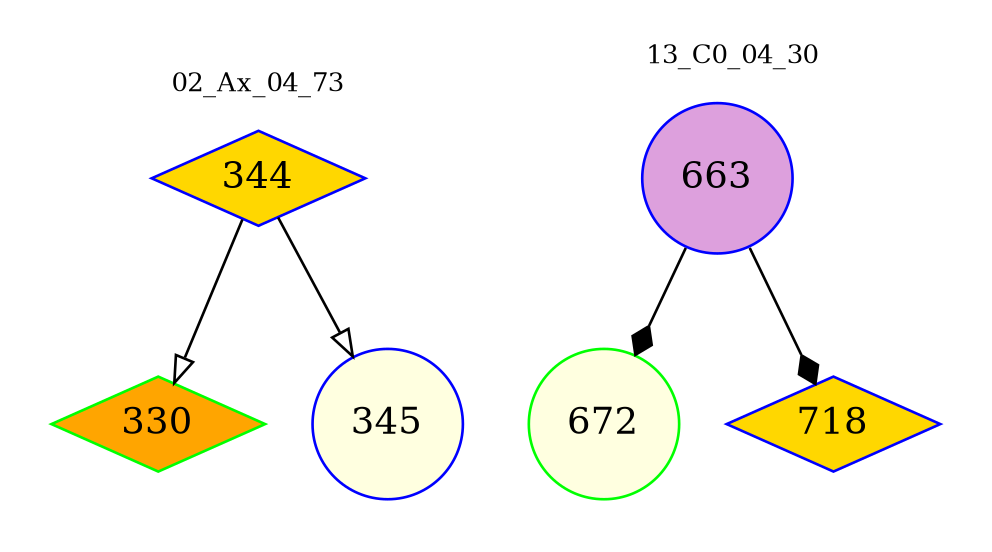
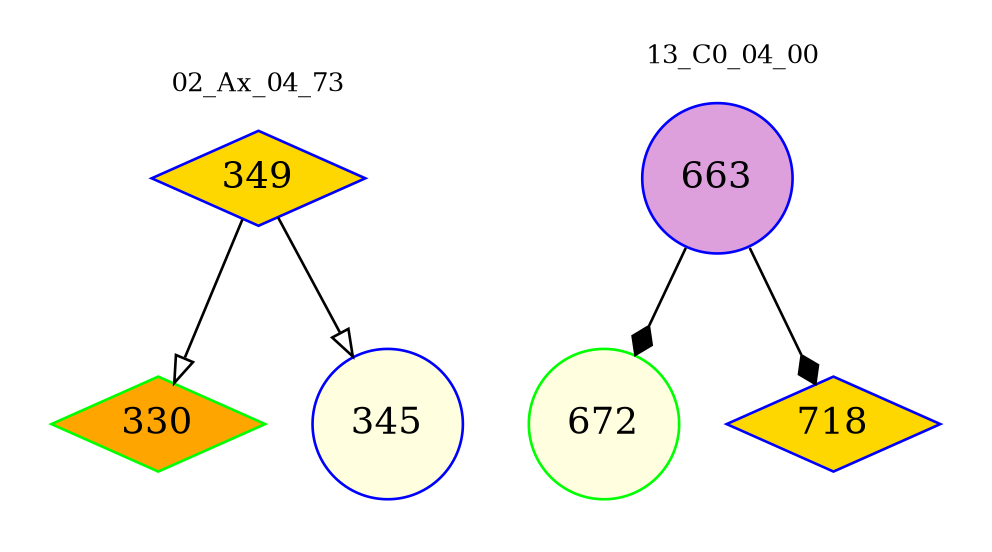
(733, 57) -> (733, 57)
(258, 178) -> (258, 178)
